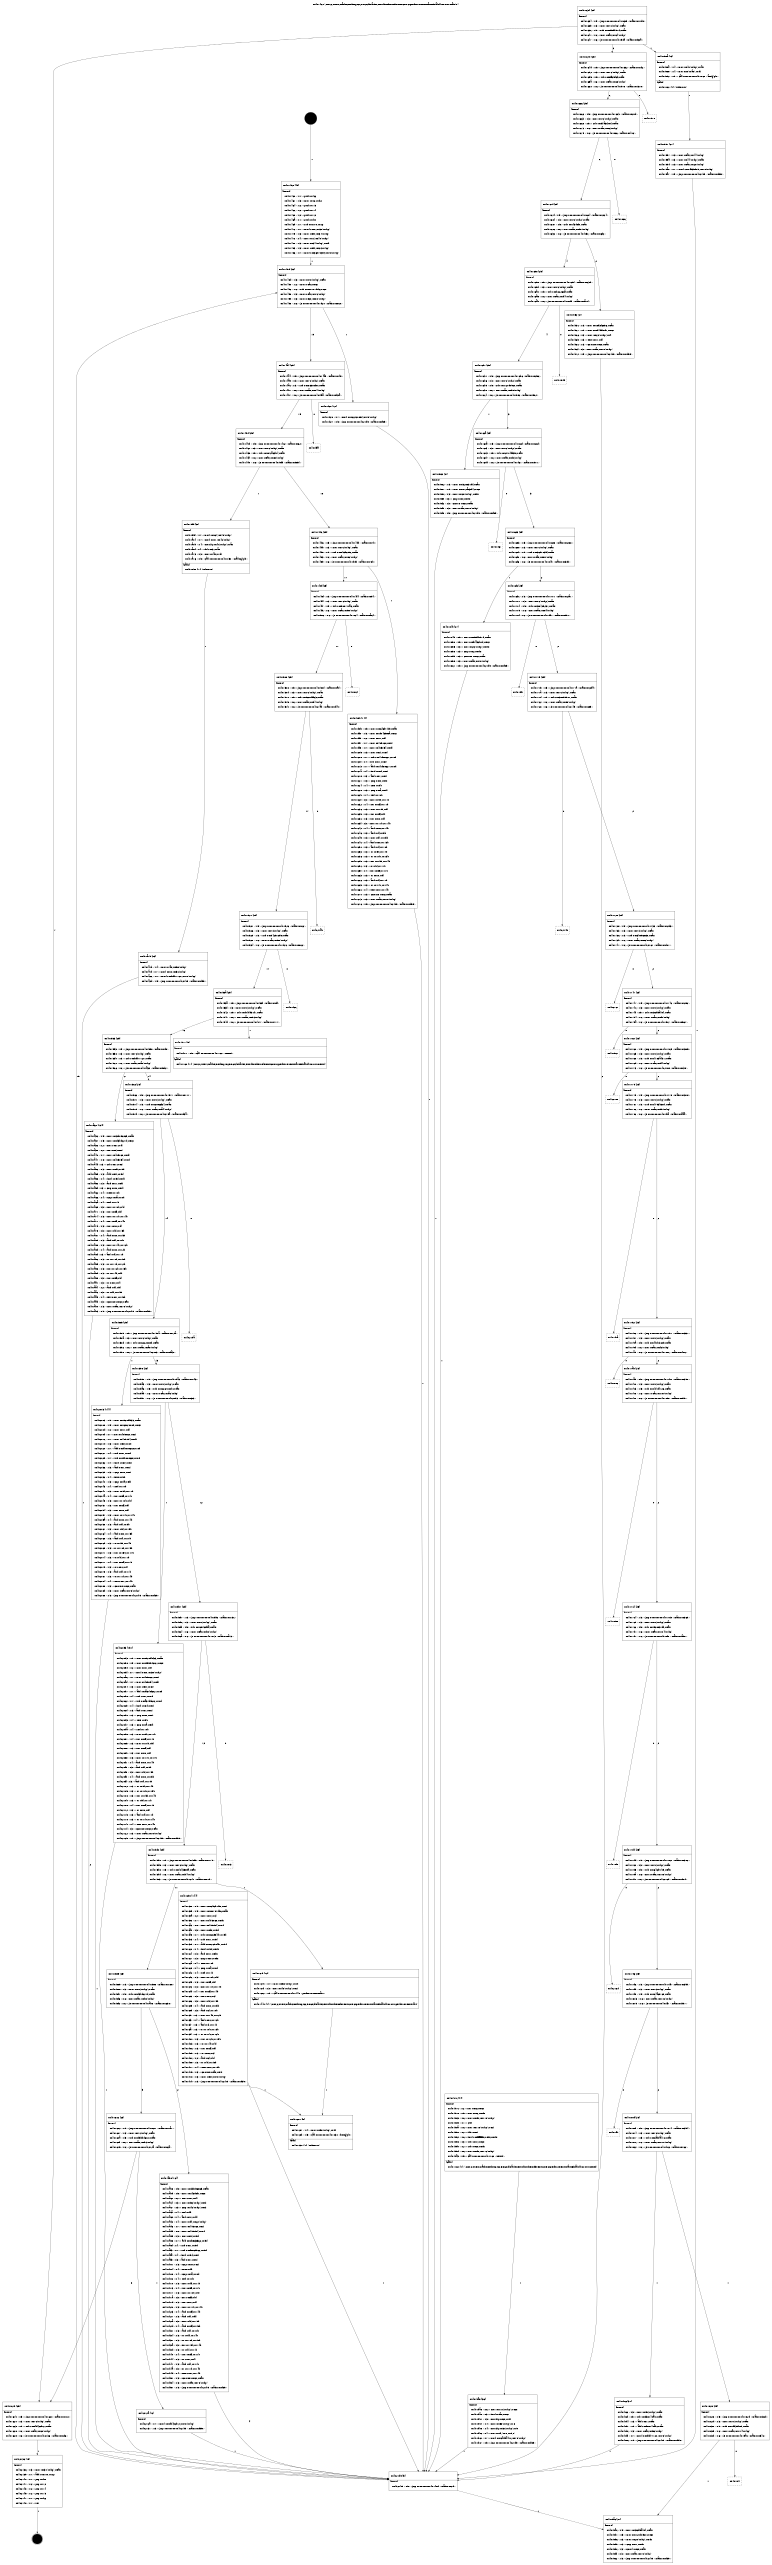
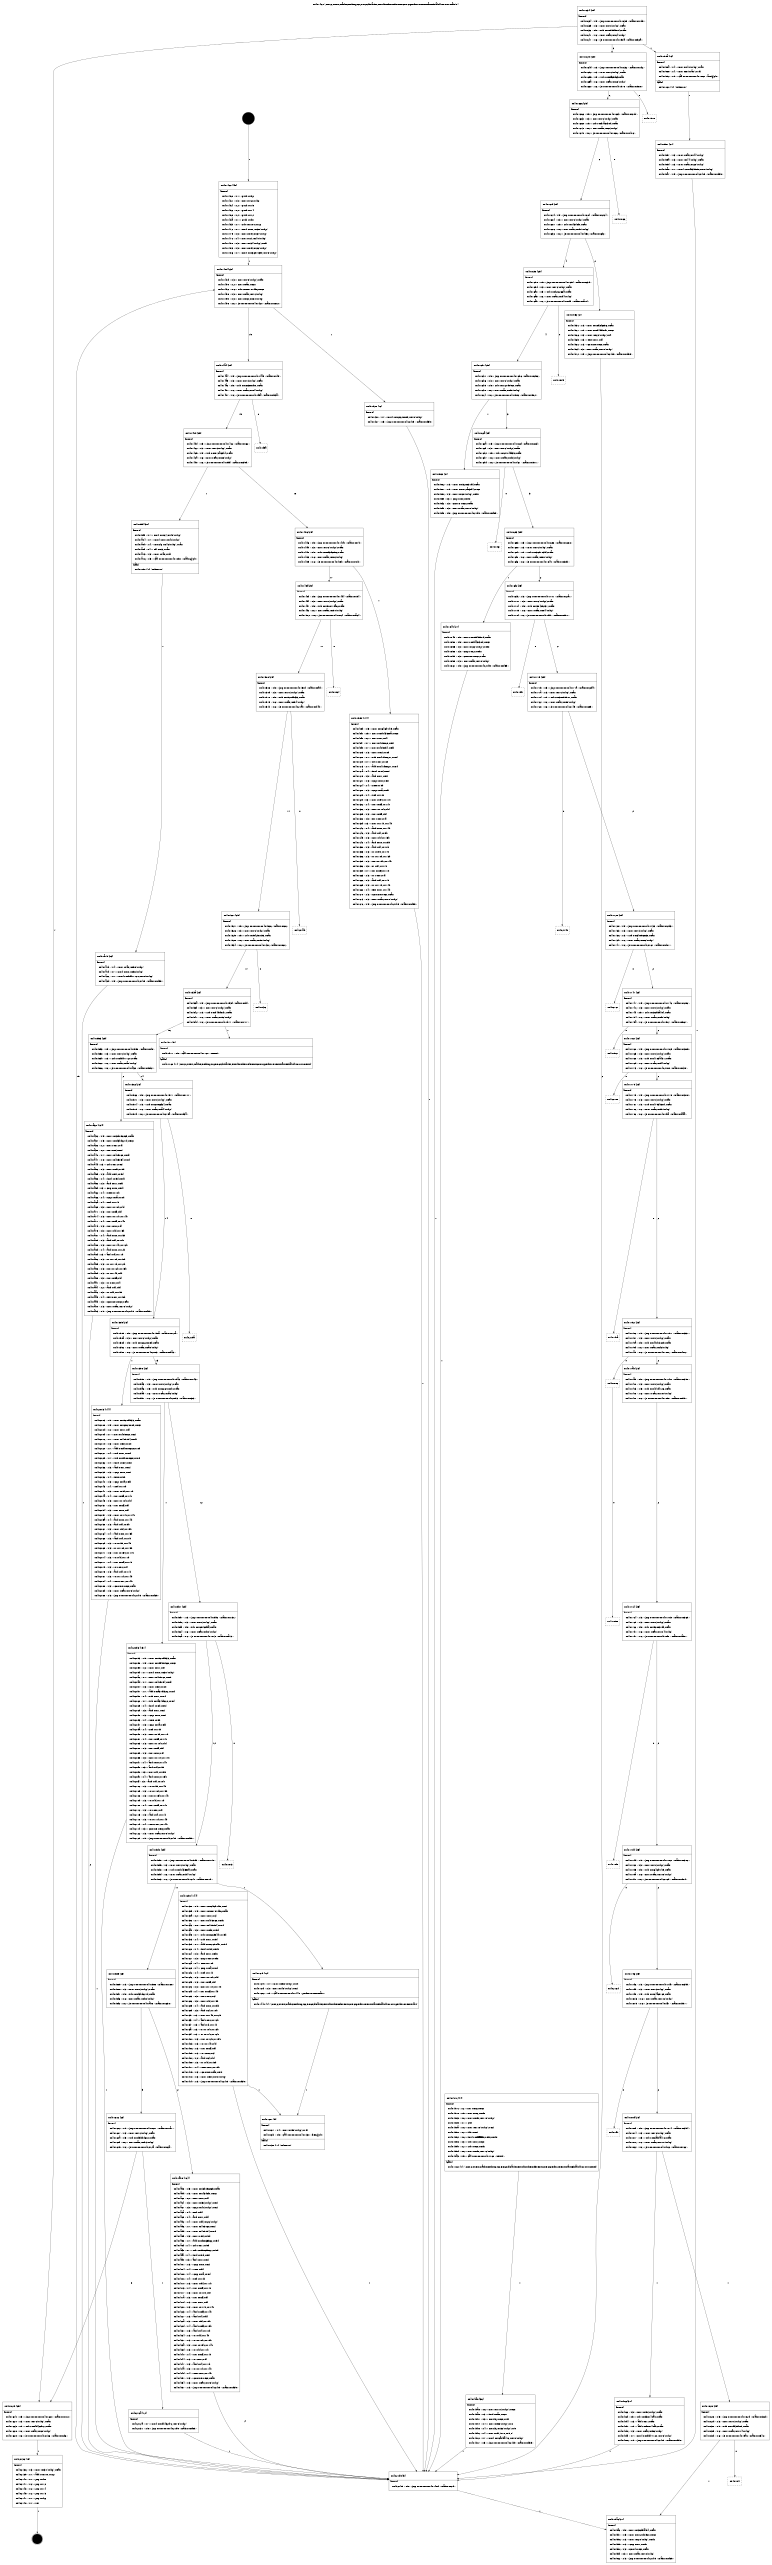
(634, 1509) -> (612, 1502)
